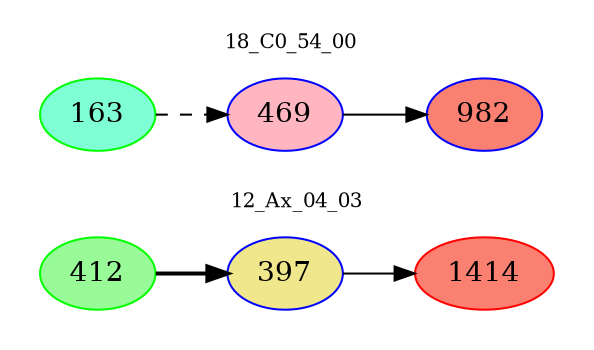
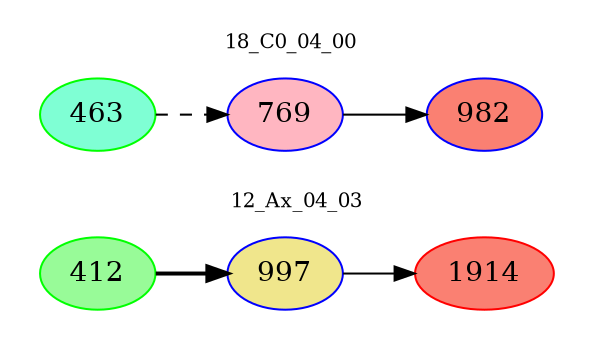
(291, 43) -> (291, 43)
(98, 115) -> (98, 115)
(285, 115) -> (285, 115)
(285, 274) -> (285, 274)
(484, 274) -> (484, 274)
